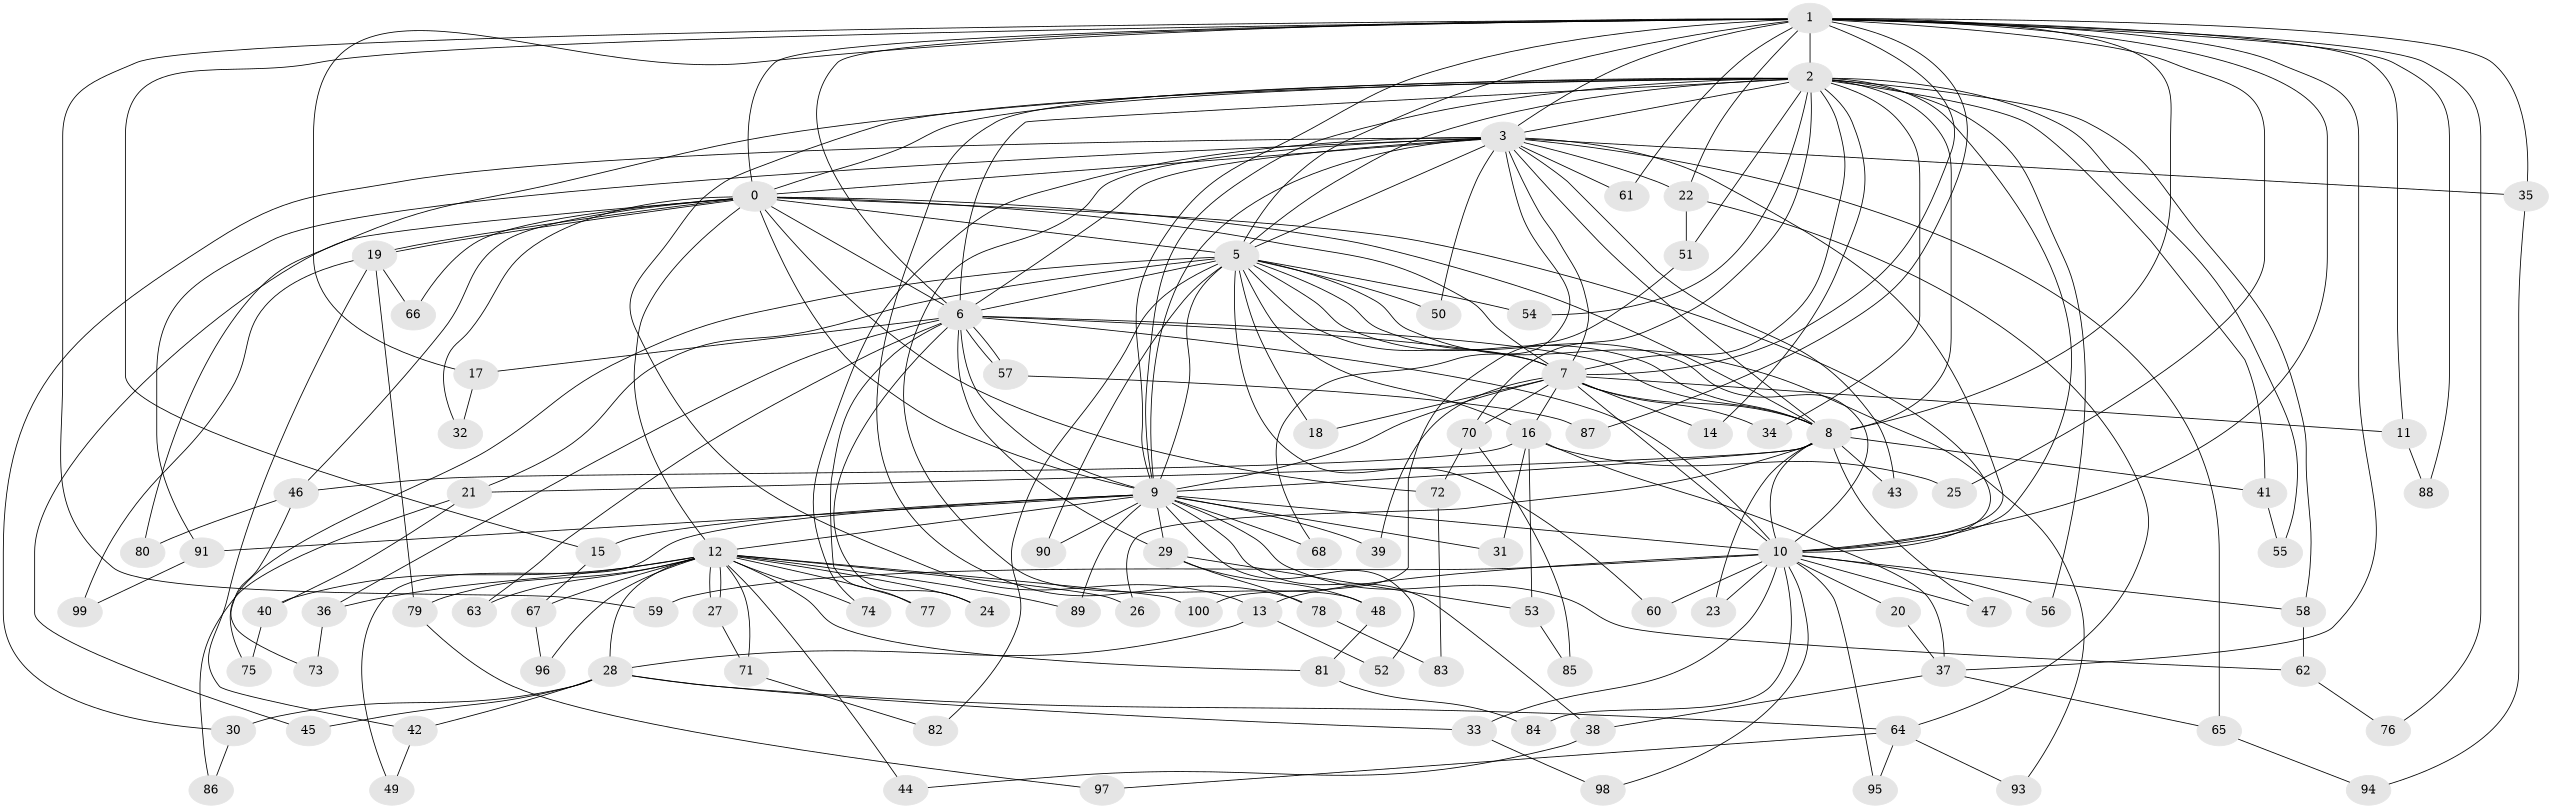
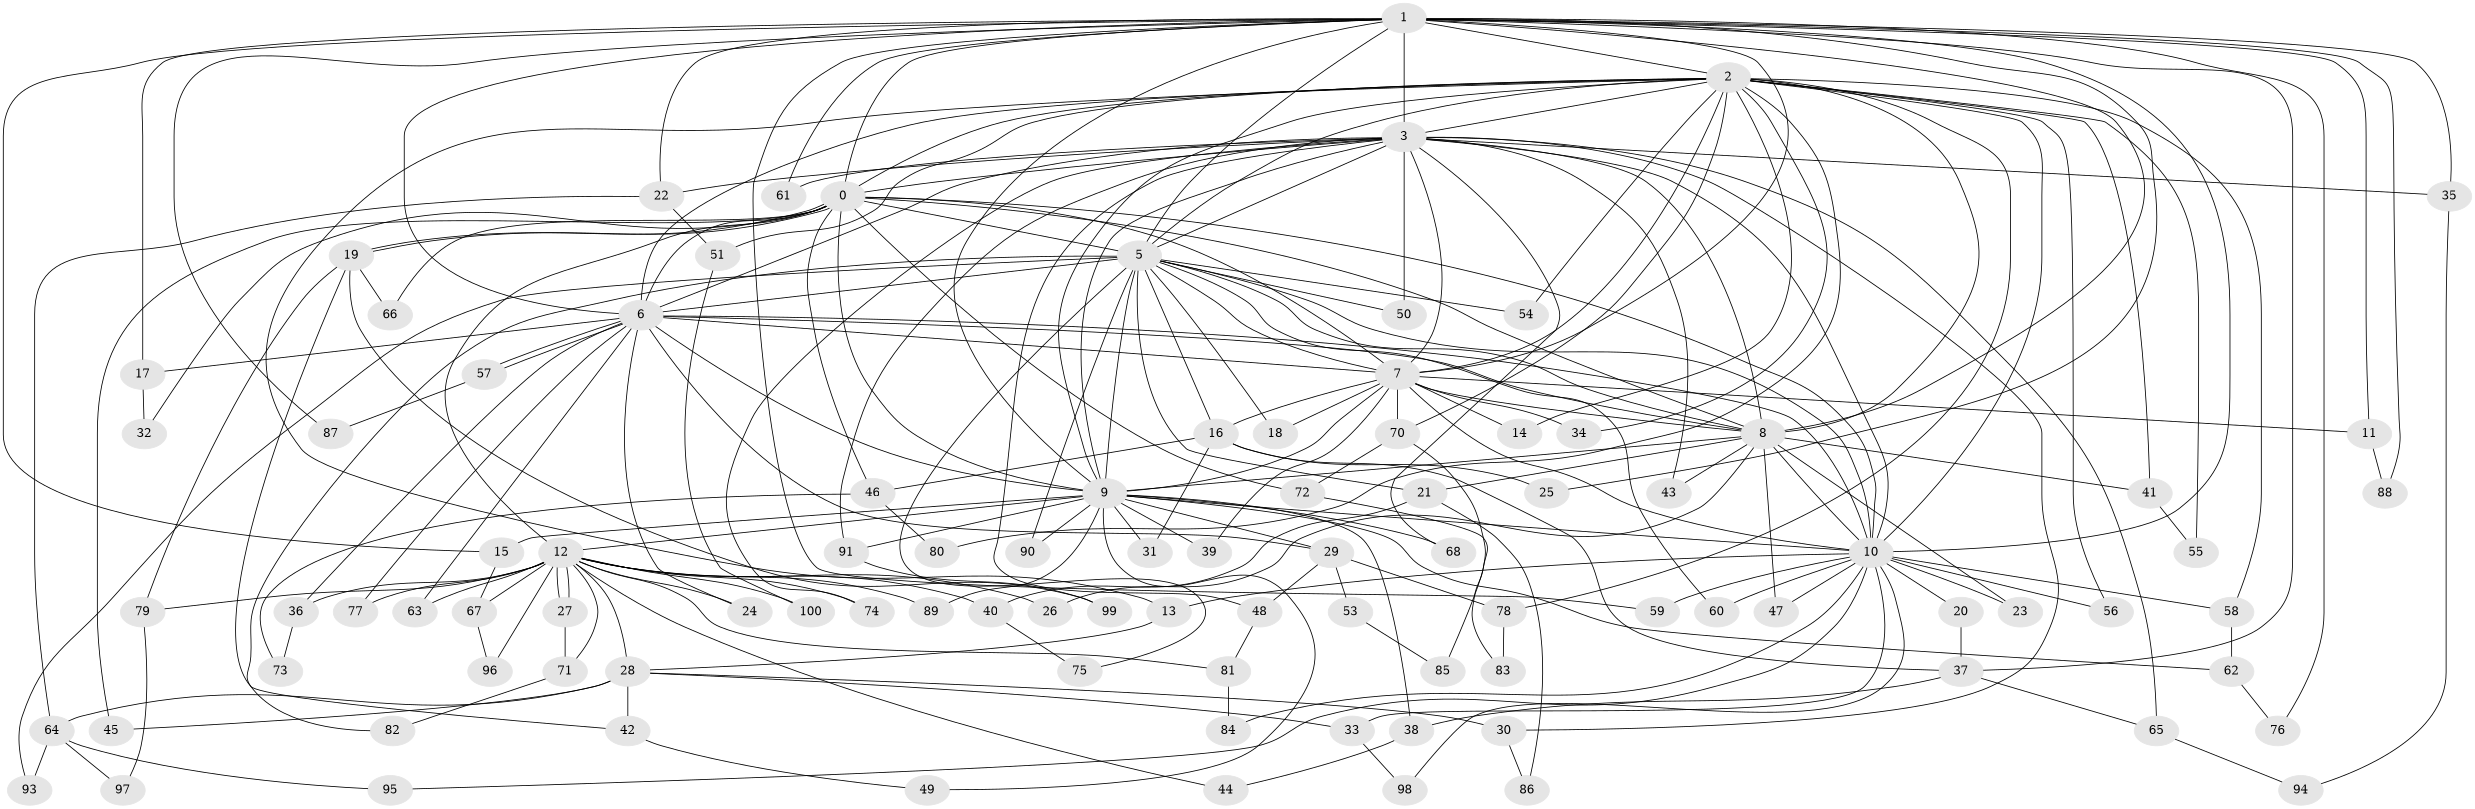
(1531, 538) -> none
(1382, 672) -> none
